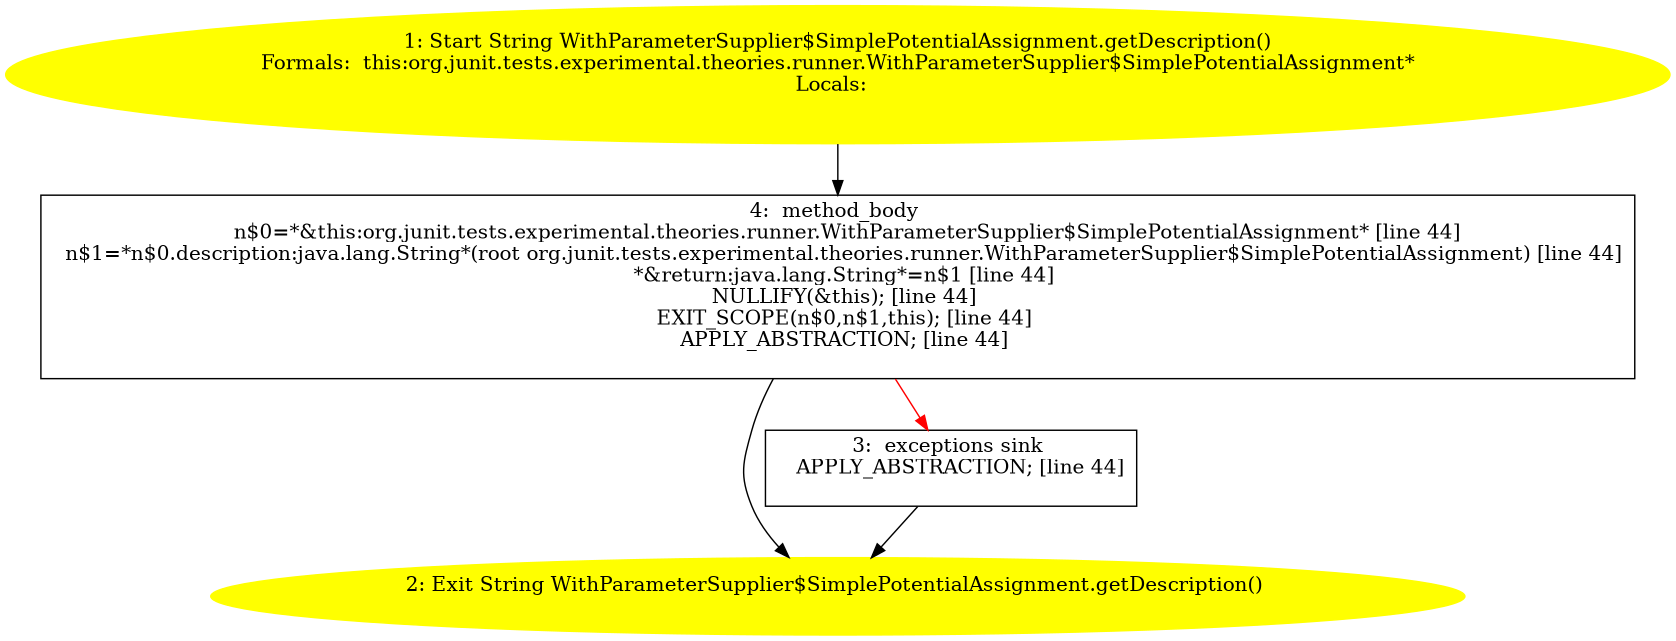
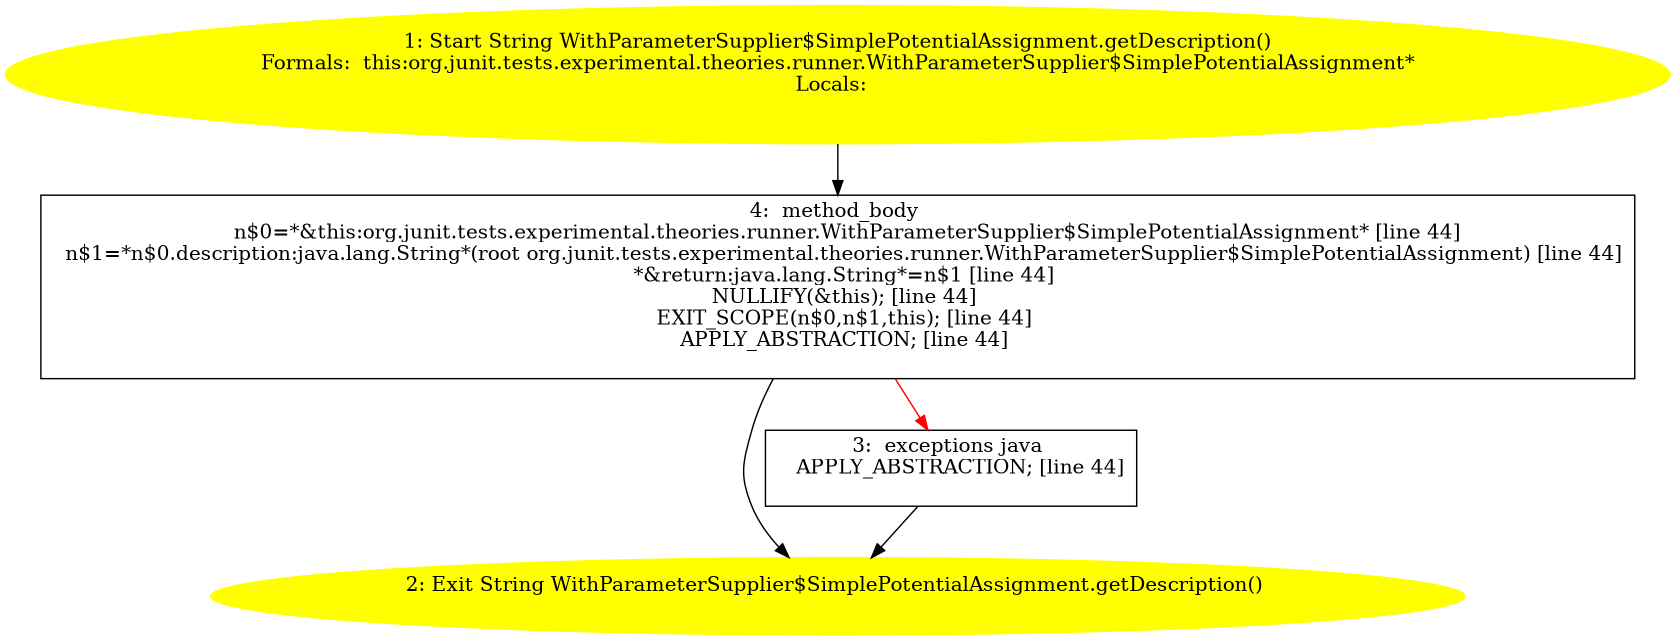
(951, 468) -> (951, 468)
